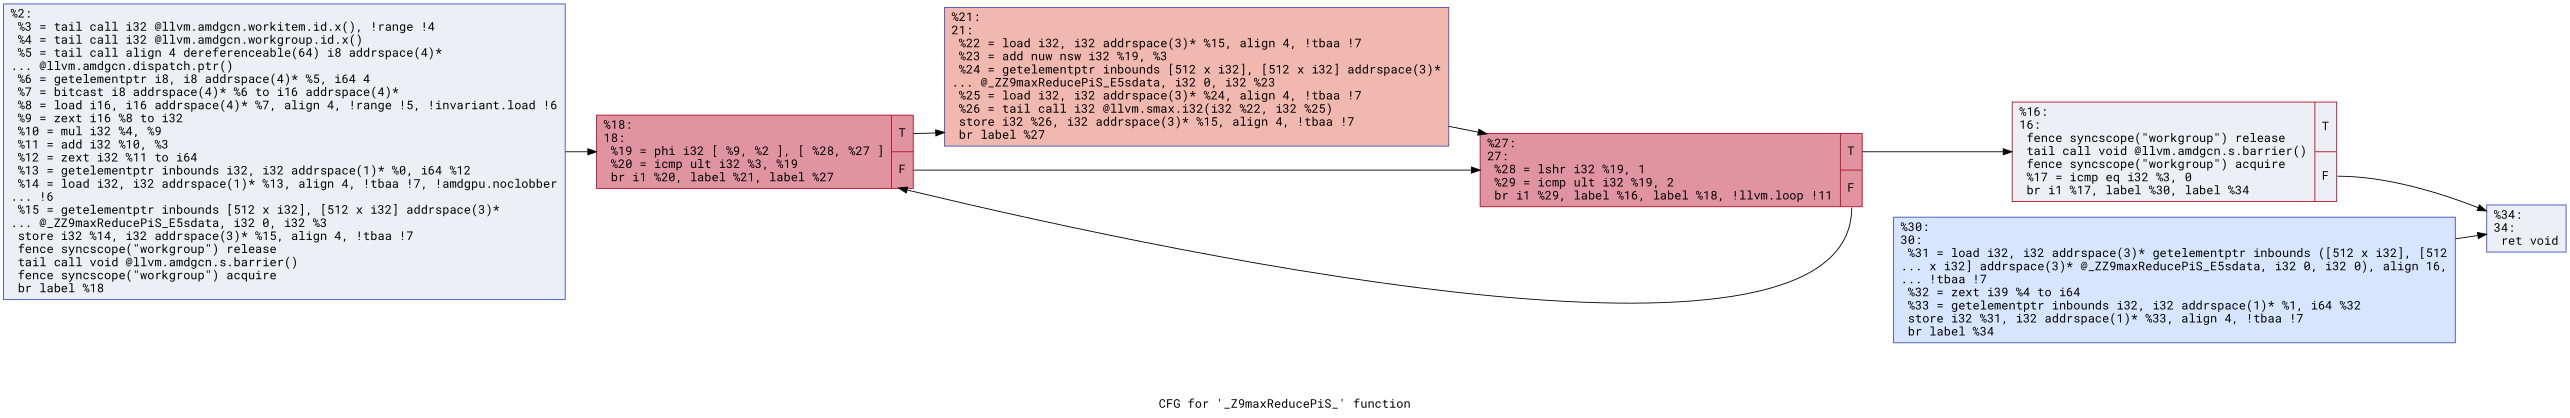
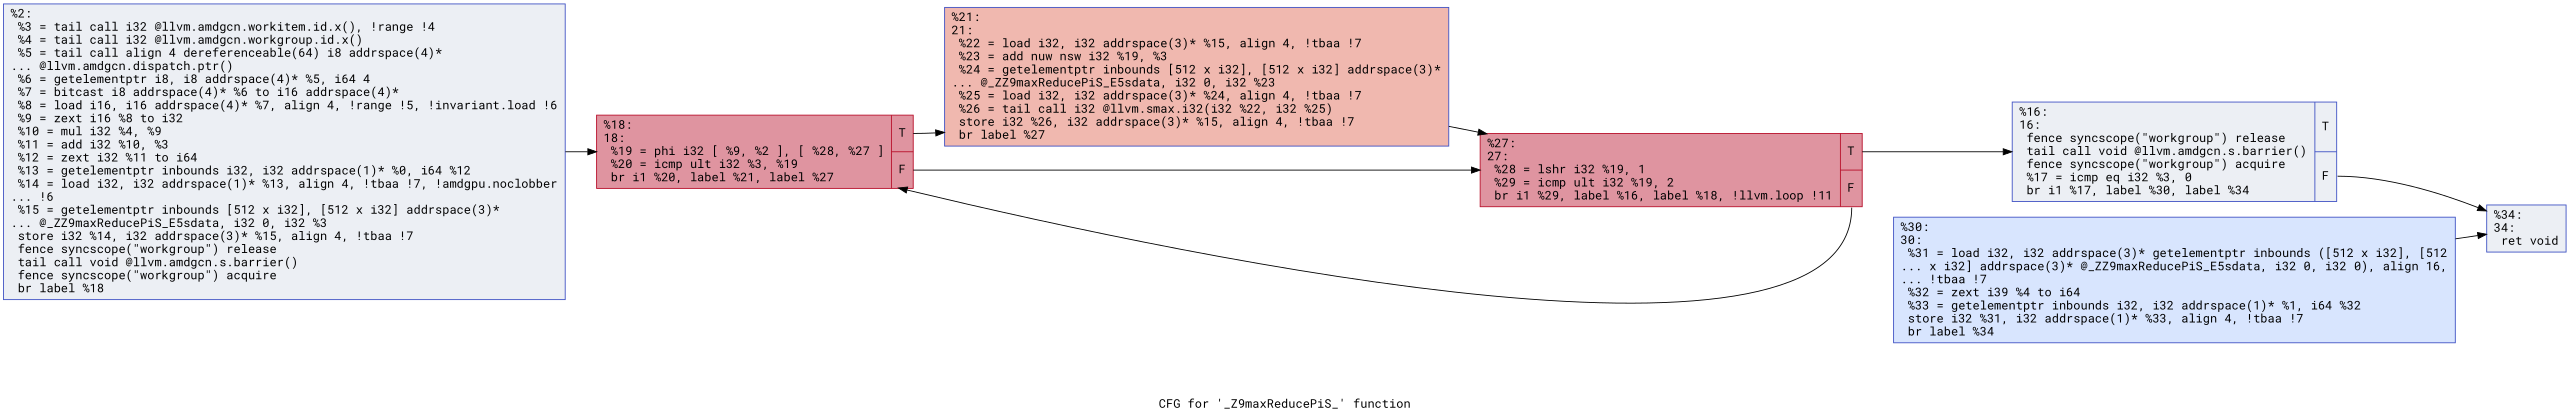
(2174, 152) -> (2174, 152)
